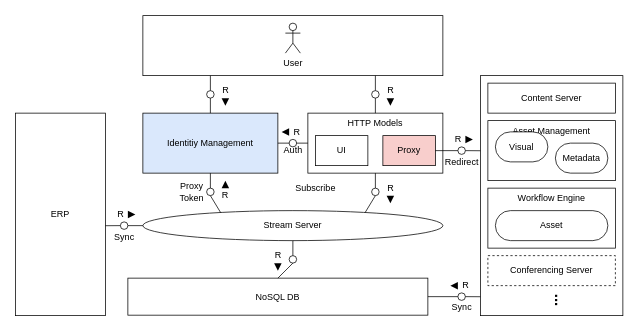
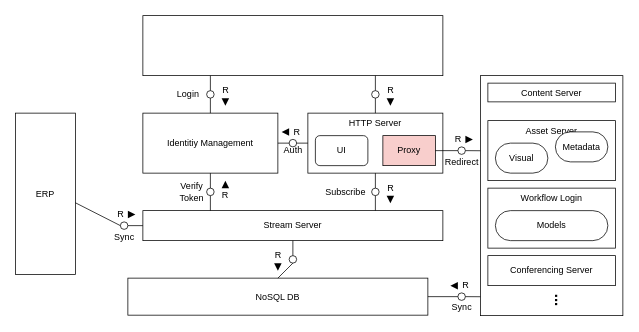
(293, 38) -> none
none -> (188, 94)
(552, 98) -> (552, 92)
(375, 124) -> (375, 124)
(552, 131) -> (552, 131)
(210, 143) -> (210, 143)
(522, 147) -> (522, 158)
(342, 150) -> (342, 150)
(582, 158) -> (582, 147)
(315, 188) -> (345, 192)
(192, 192) -> (192, 192)
(552, 199) -> (552, 199)
(60, 214) -> (45, 194)
(293, 225) -> (293, 225)
(552, 225) -> (552, 225)
(552, 270) -> (552, 270)
